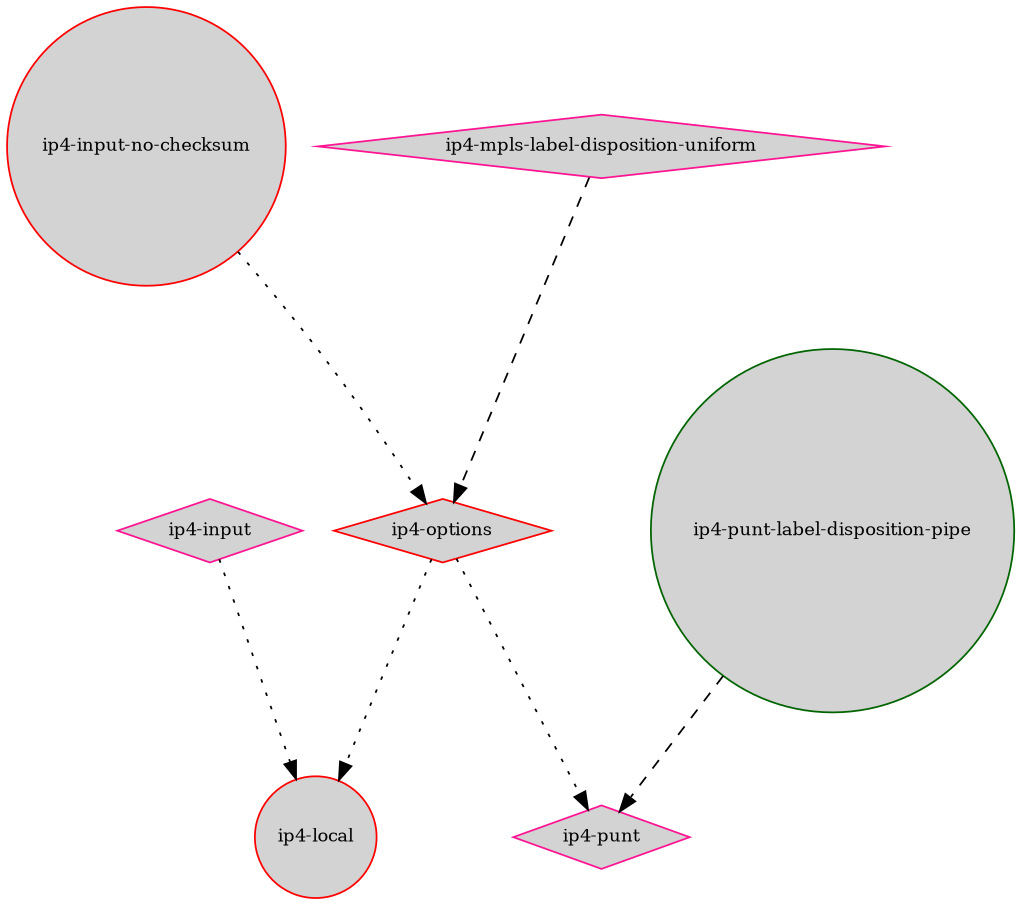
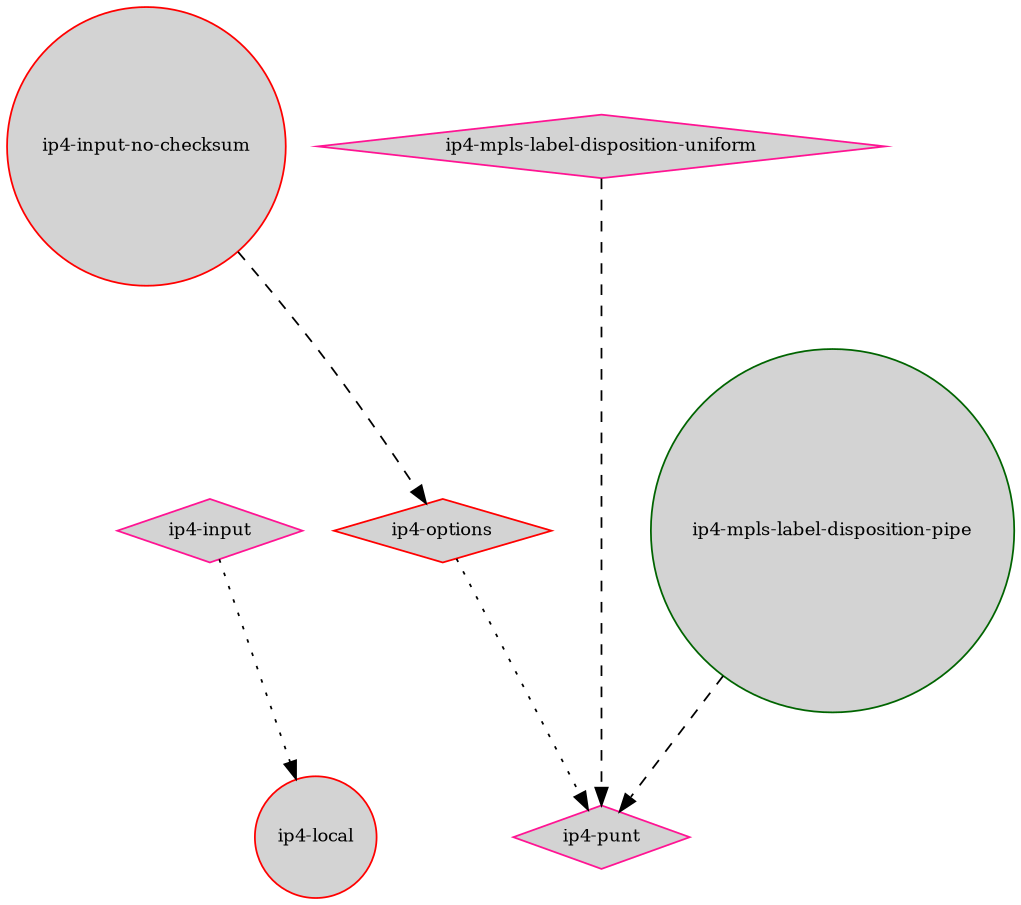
(525, 331) -> (601, 483)
(331, 367) -> (331, 367)
(833, 531) -> (833, 531)
(389, 661) -> none
